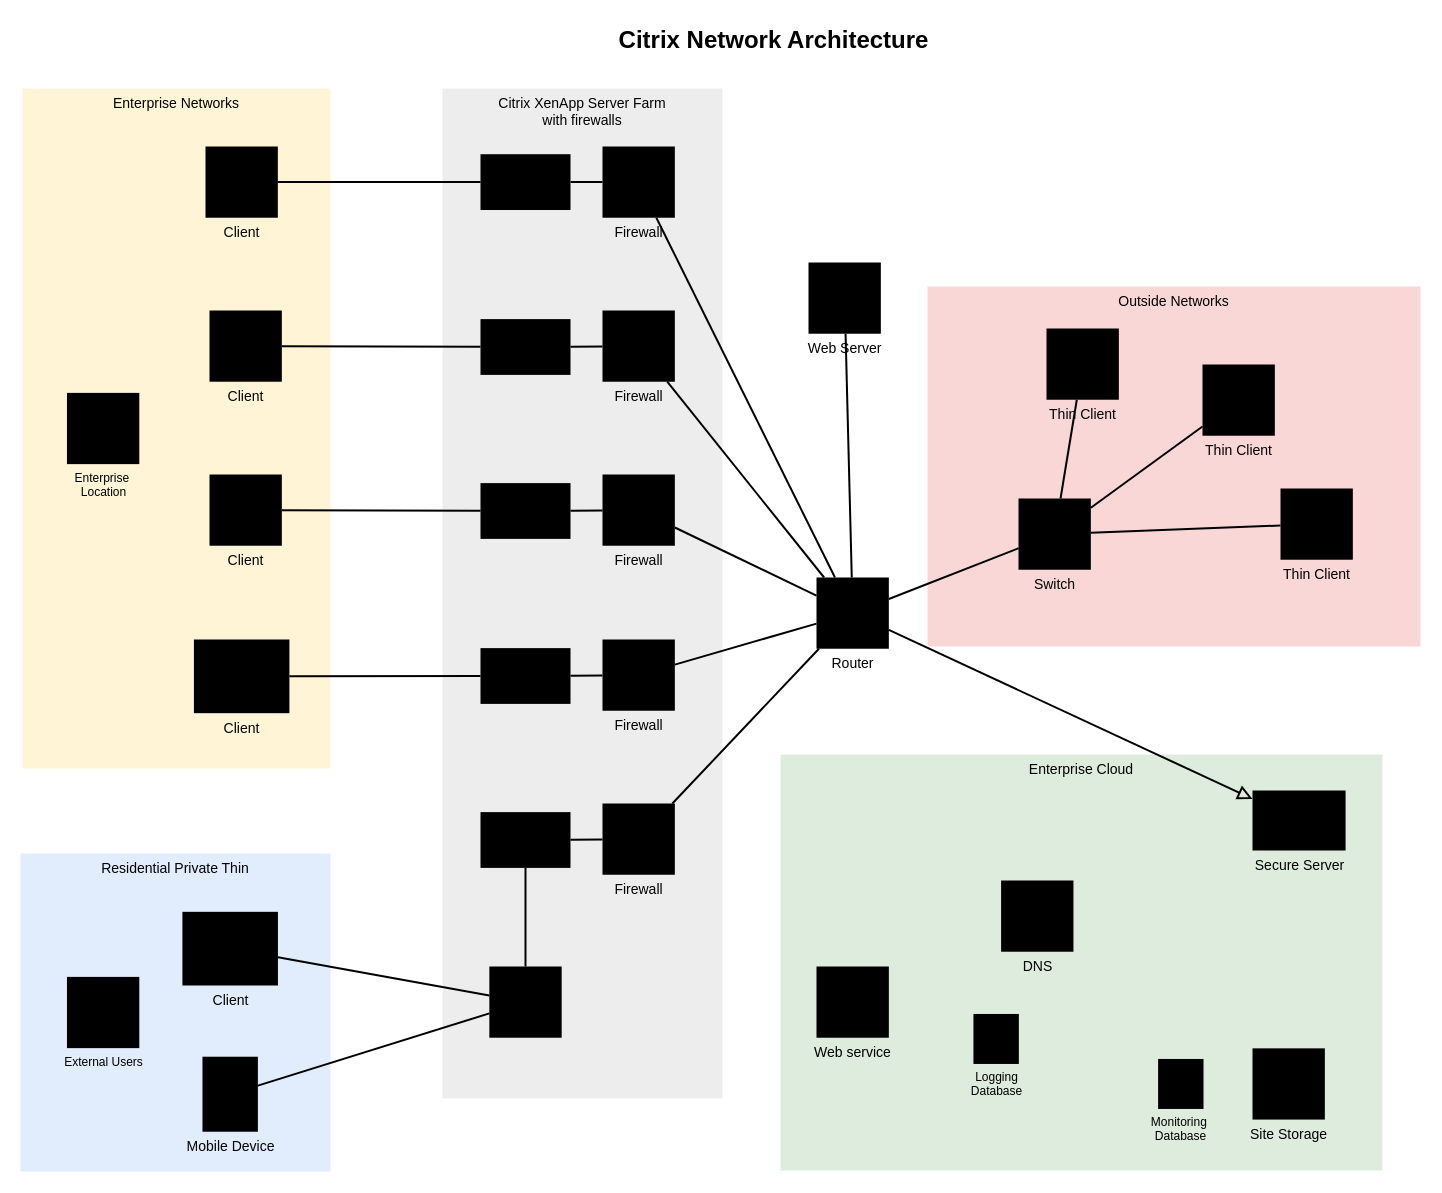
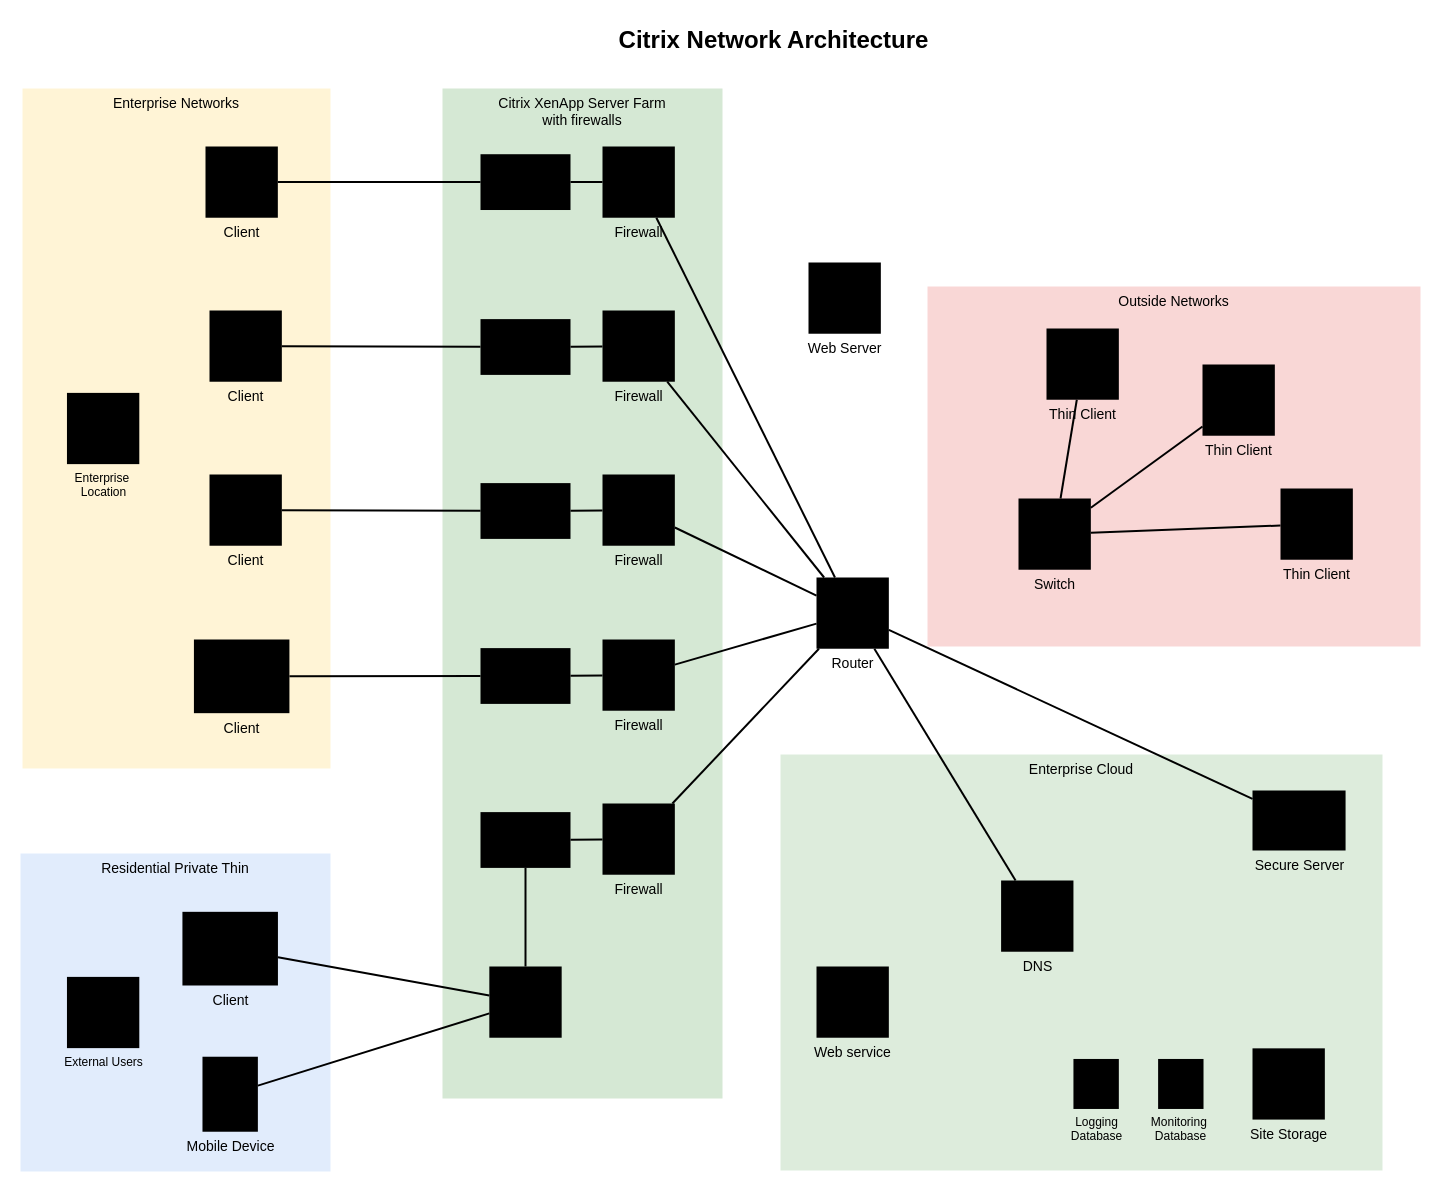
(849, 456) -> none
(953, 574) -> none
(583, 594) -> (583, 594)
none -> (945, 764)
(1238, 792) -> (1243, 795)
(996, 1039) -> (1096, 1084)
